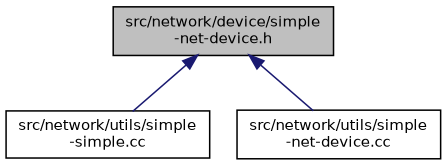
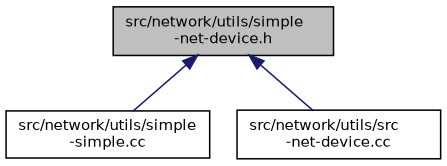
(223, 31) -> (223, 31)
(339, 134) -> (339, 134)
